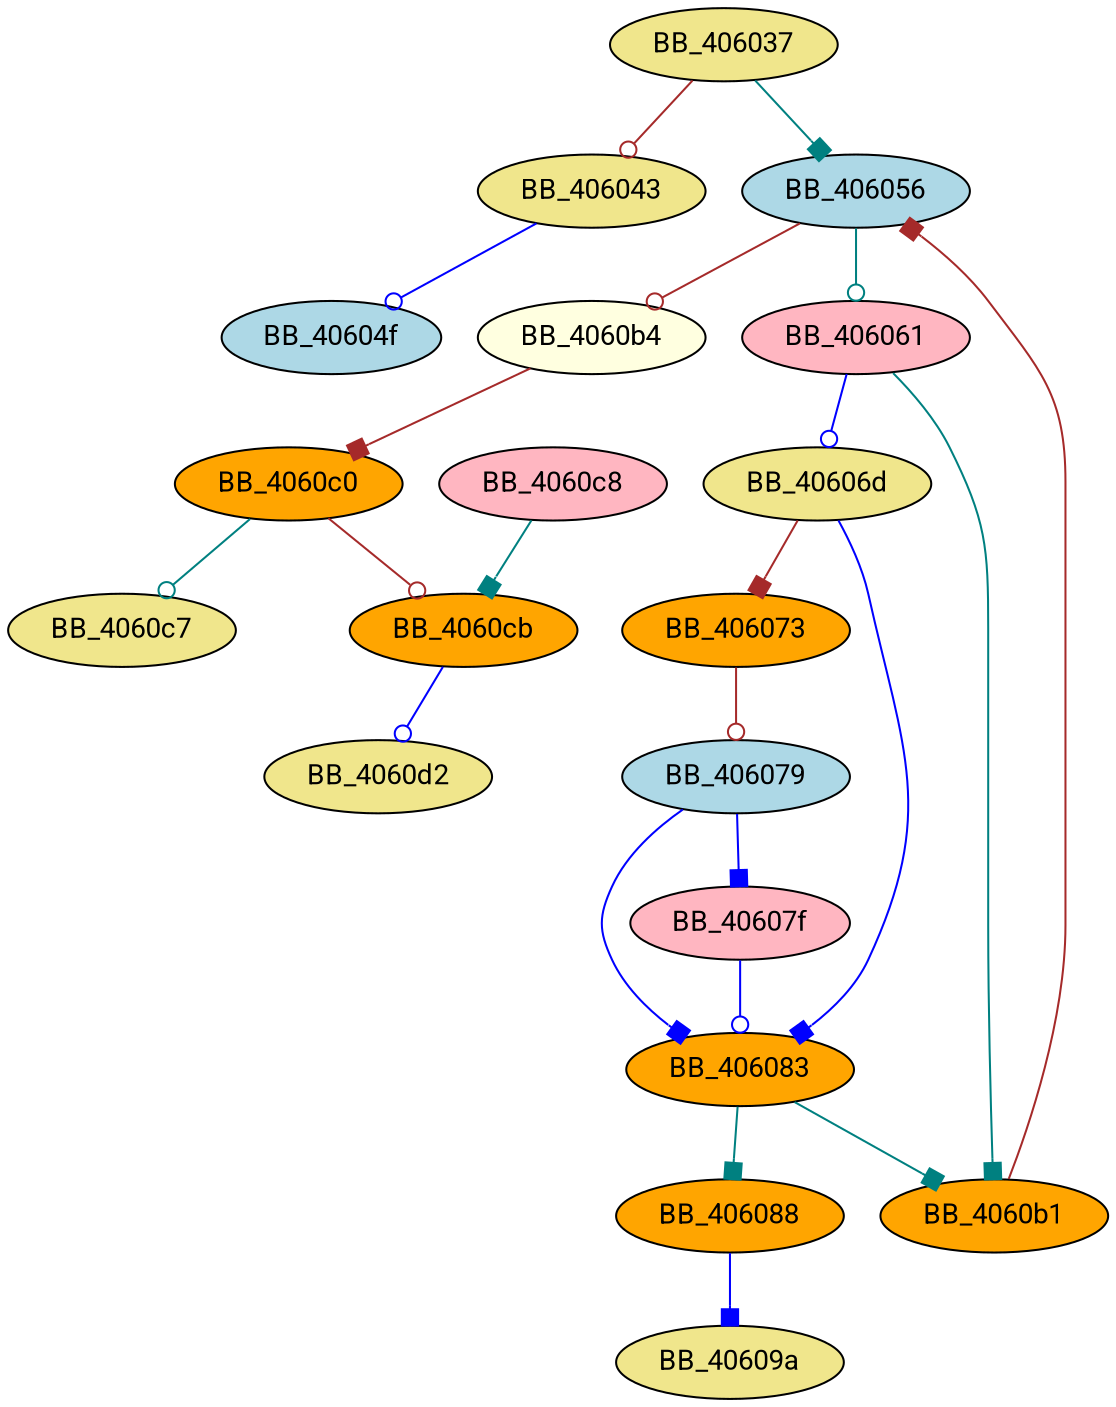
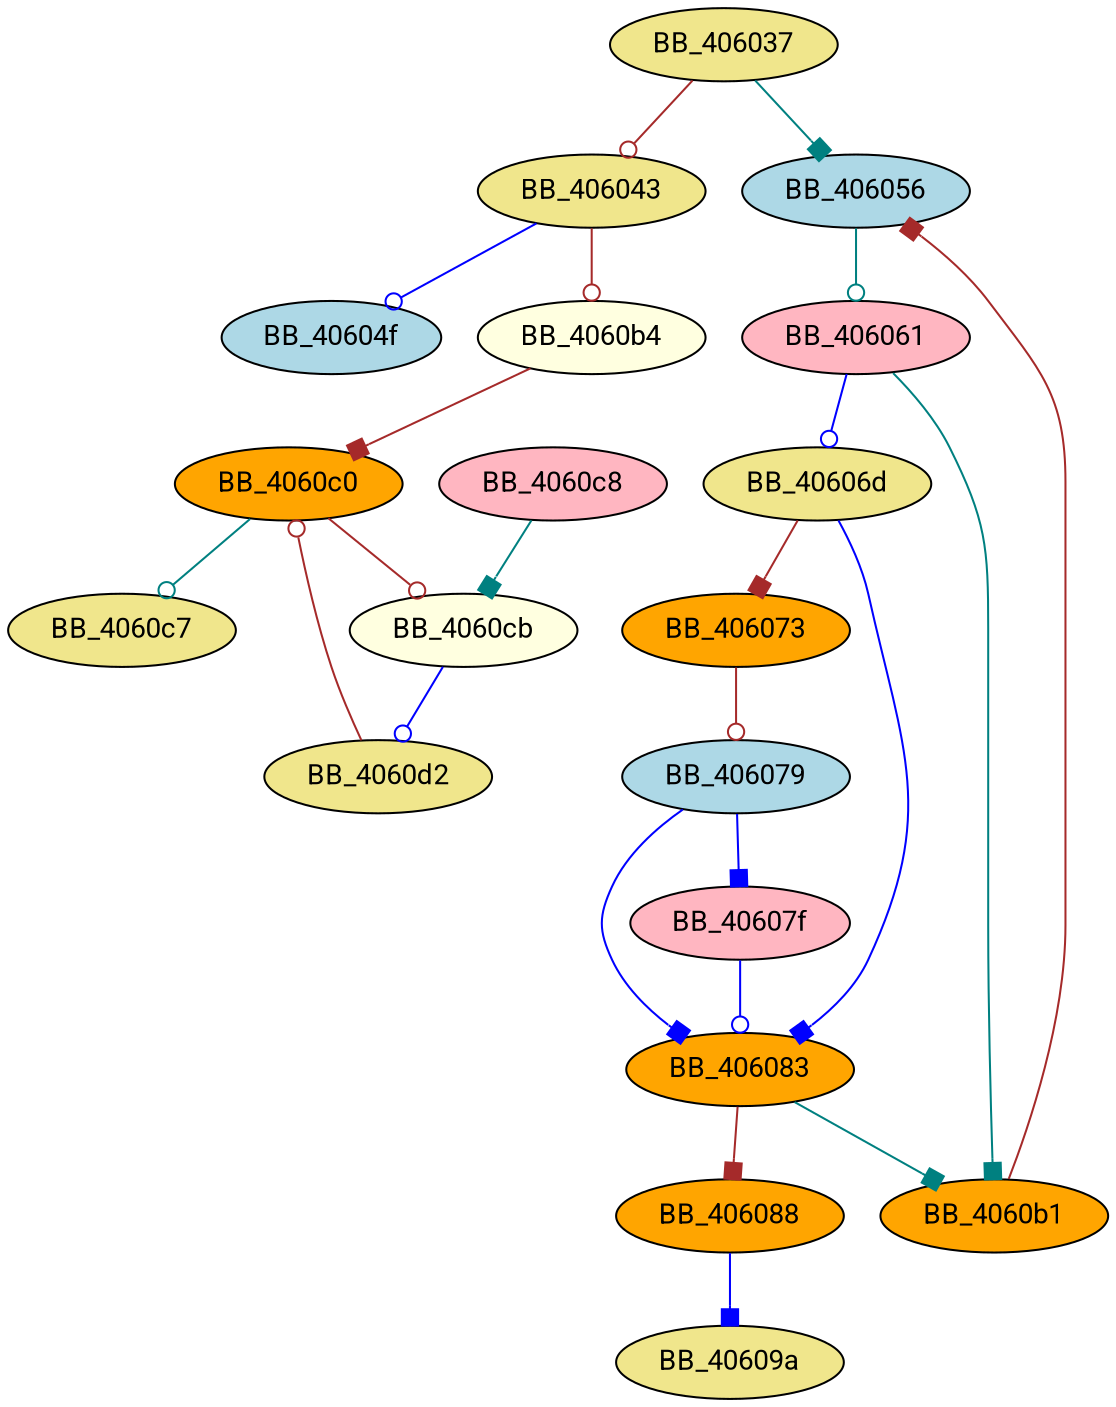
(731, 260) -> (592, 256)
(464, 630) -> (464, 630)
none -> (323, 641)
(736, 1133) -> (736, 1133)
